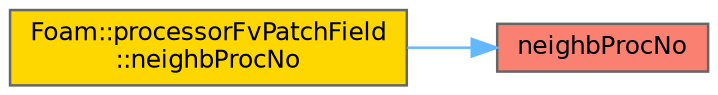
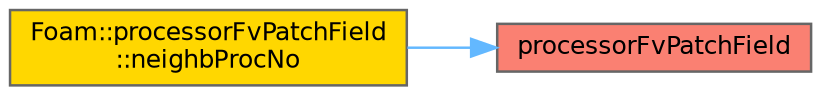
(603, 48) -> (654, 48)
